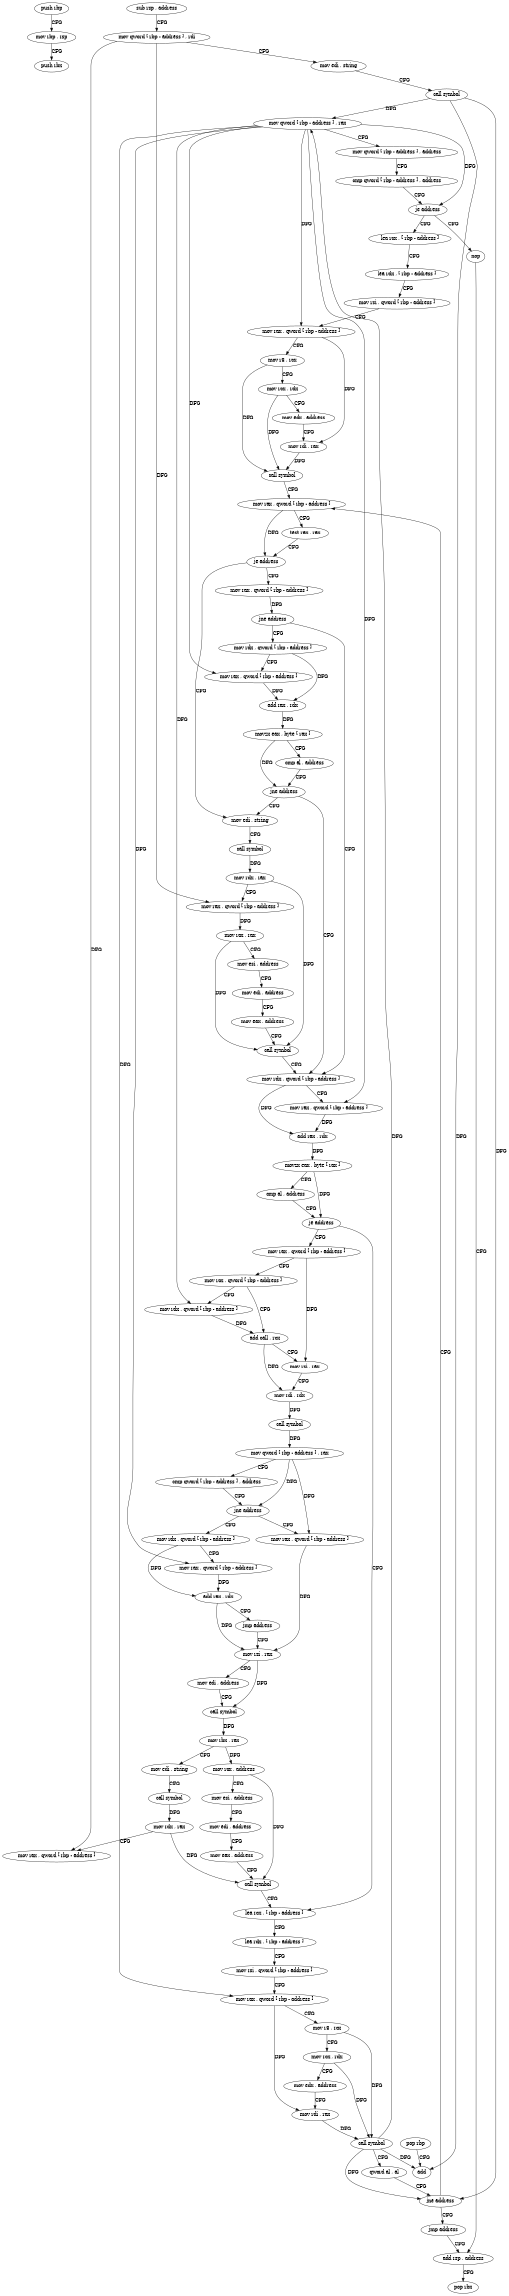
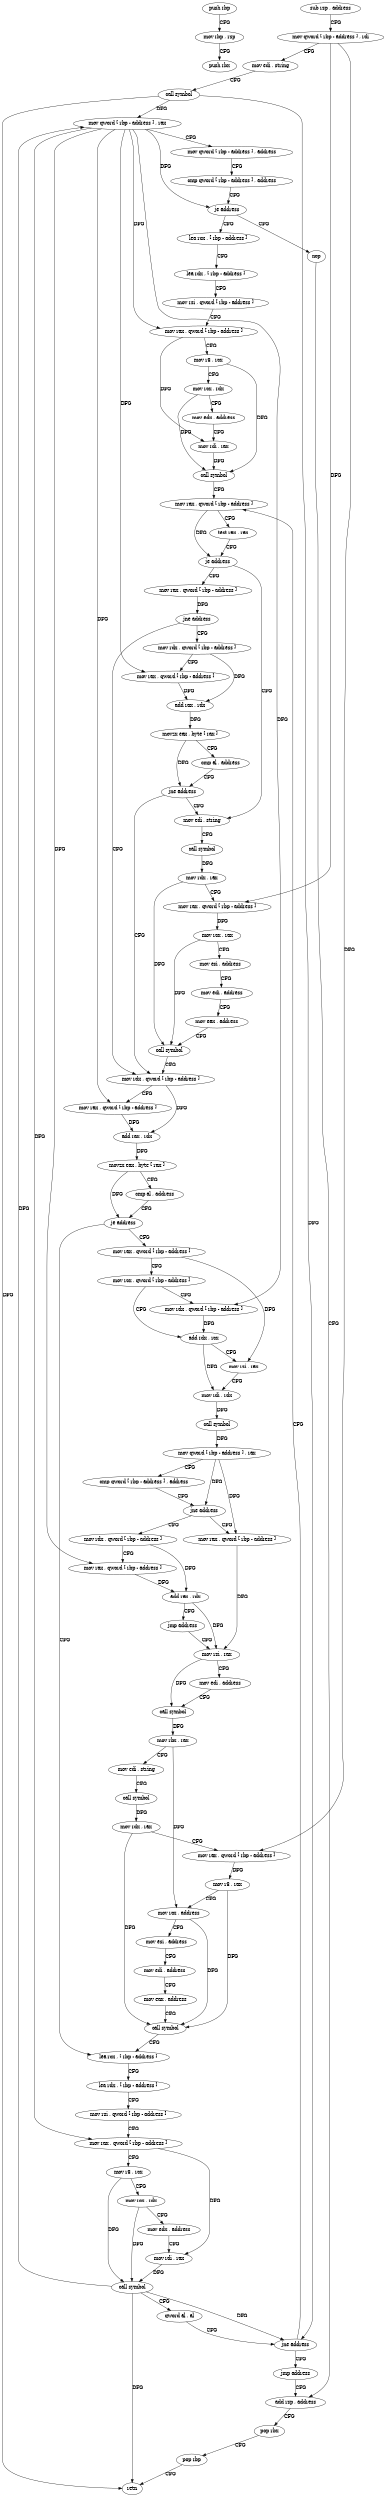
(265, 1338) -> (204, 1338)
none -> (227, 1885)
(422, 2172) -> (132, 2489)
none -> (232, 2445)
